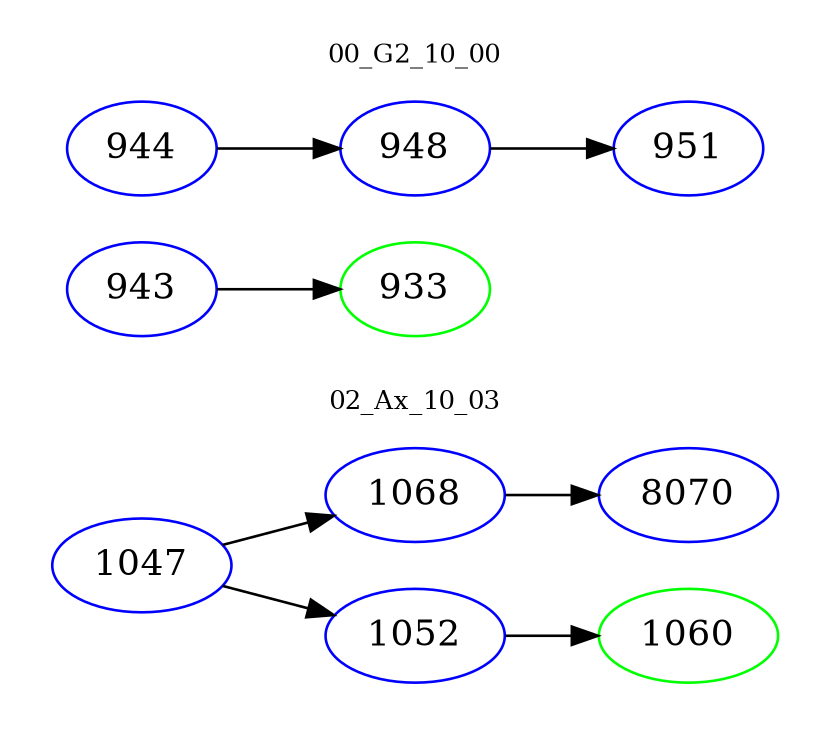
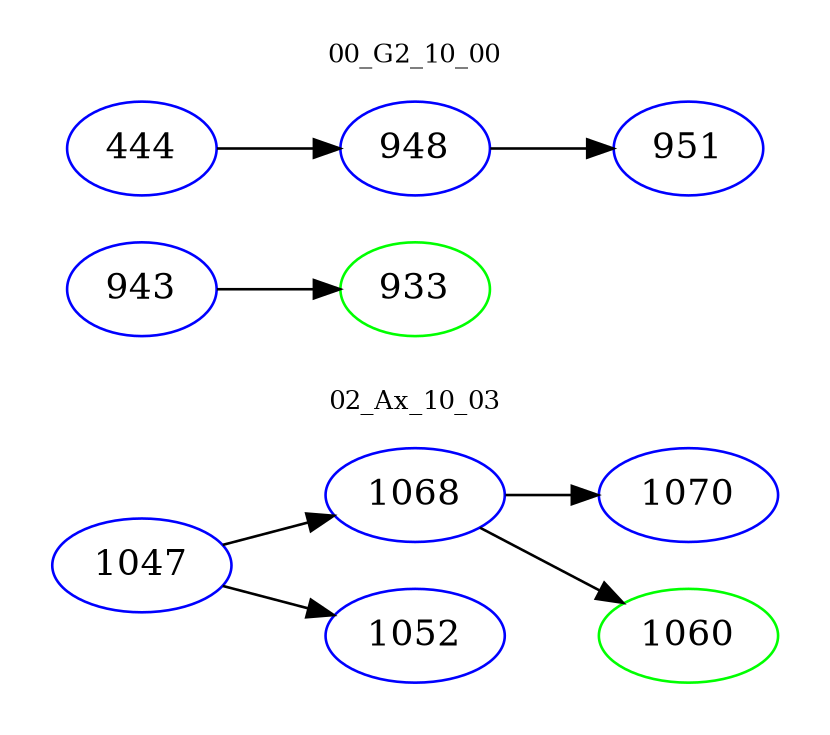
(142, 149) -> (142, 149)
(688, 495) -> (688, 495)
(539, 636) -> (540, 559)
